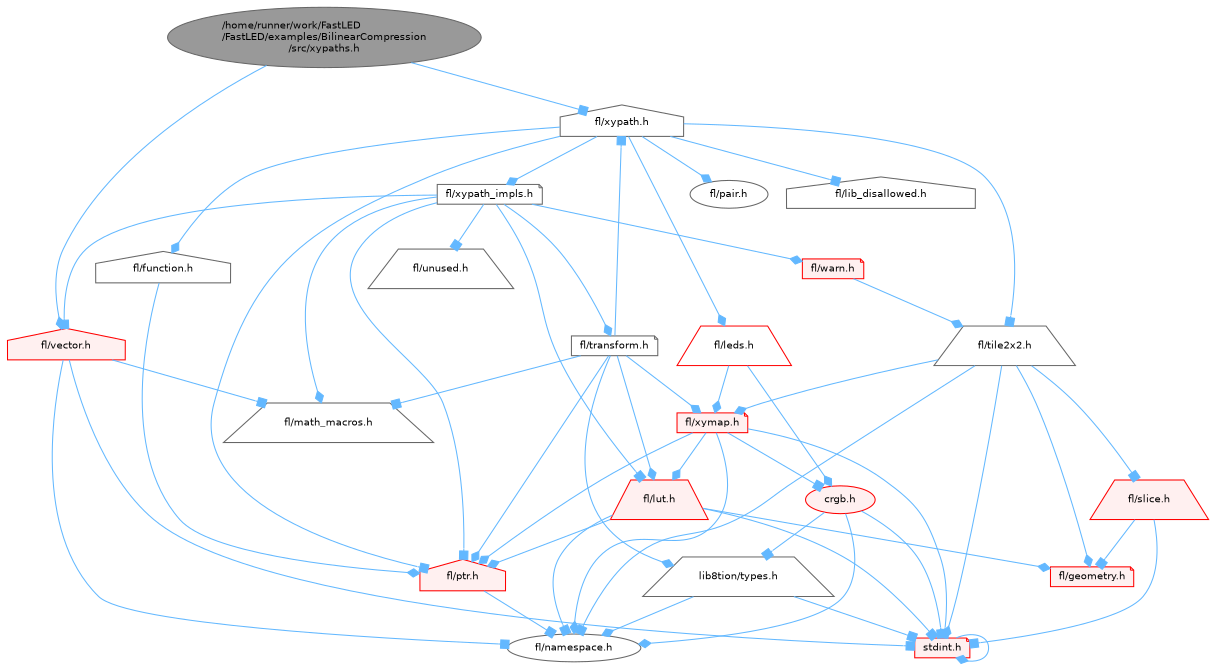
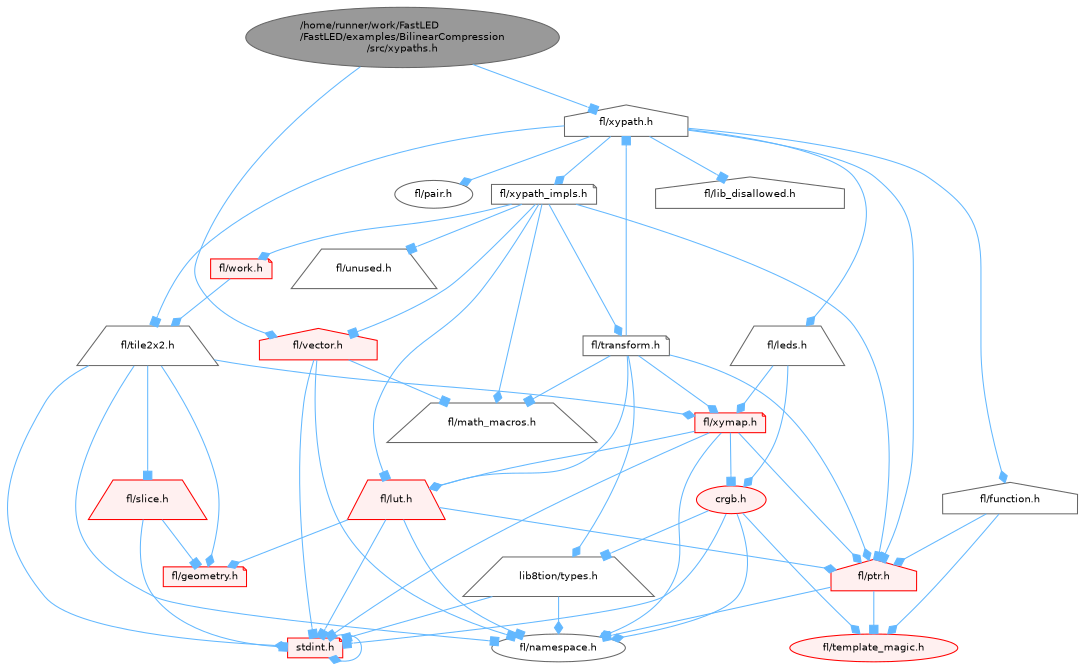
(833, 269) -> (241, 269)
(734, 346) -> (787, 346)
none -> (874, 648)
